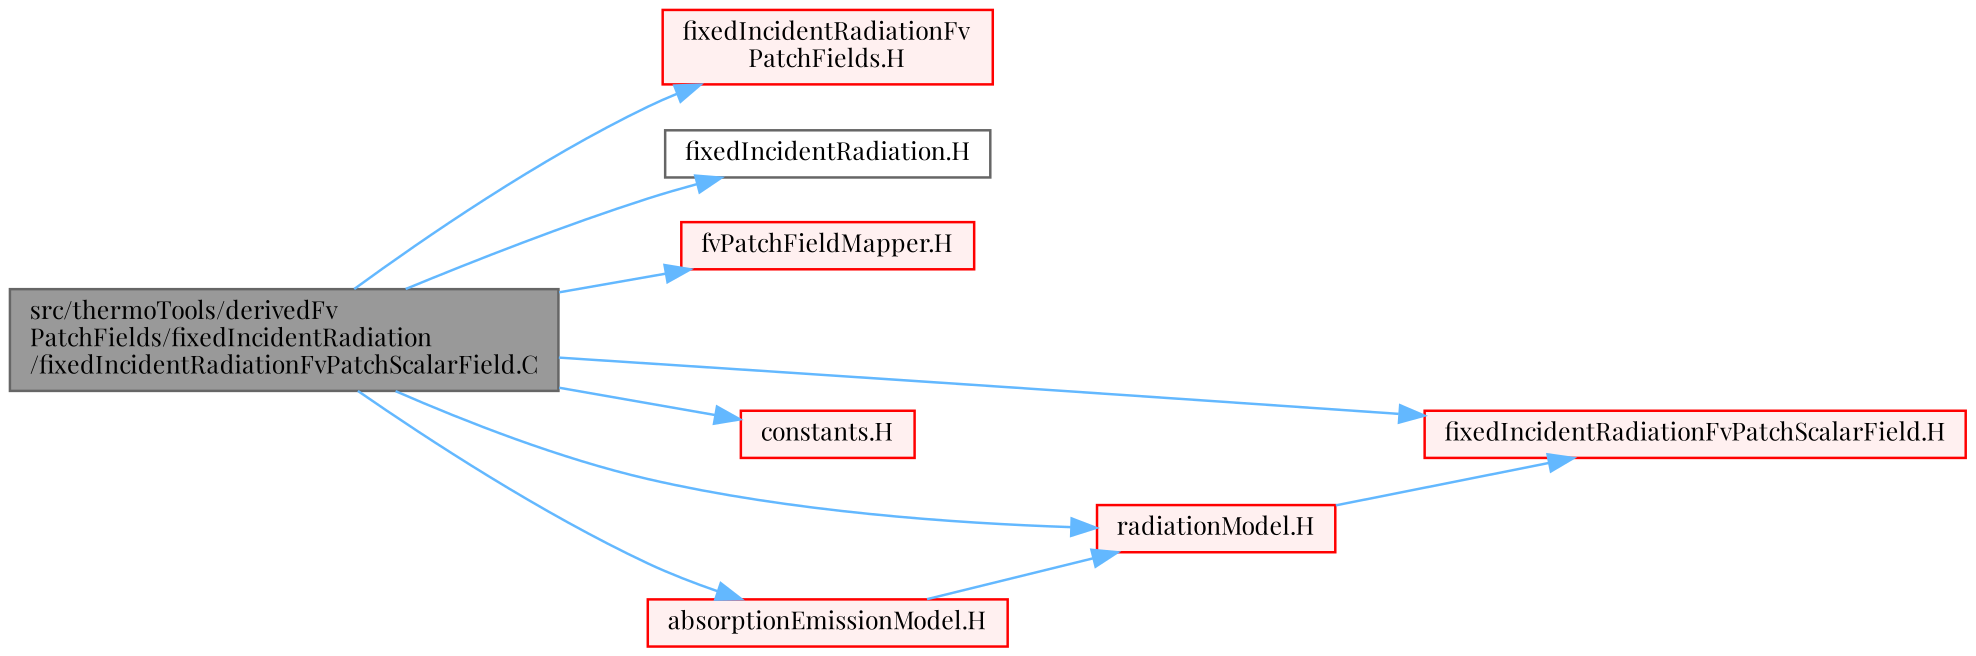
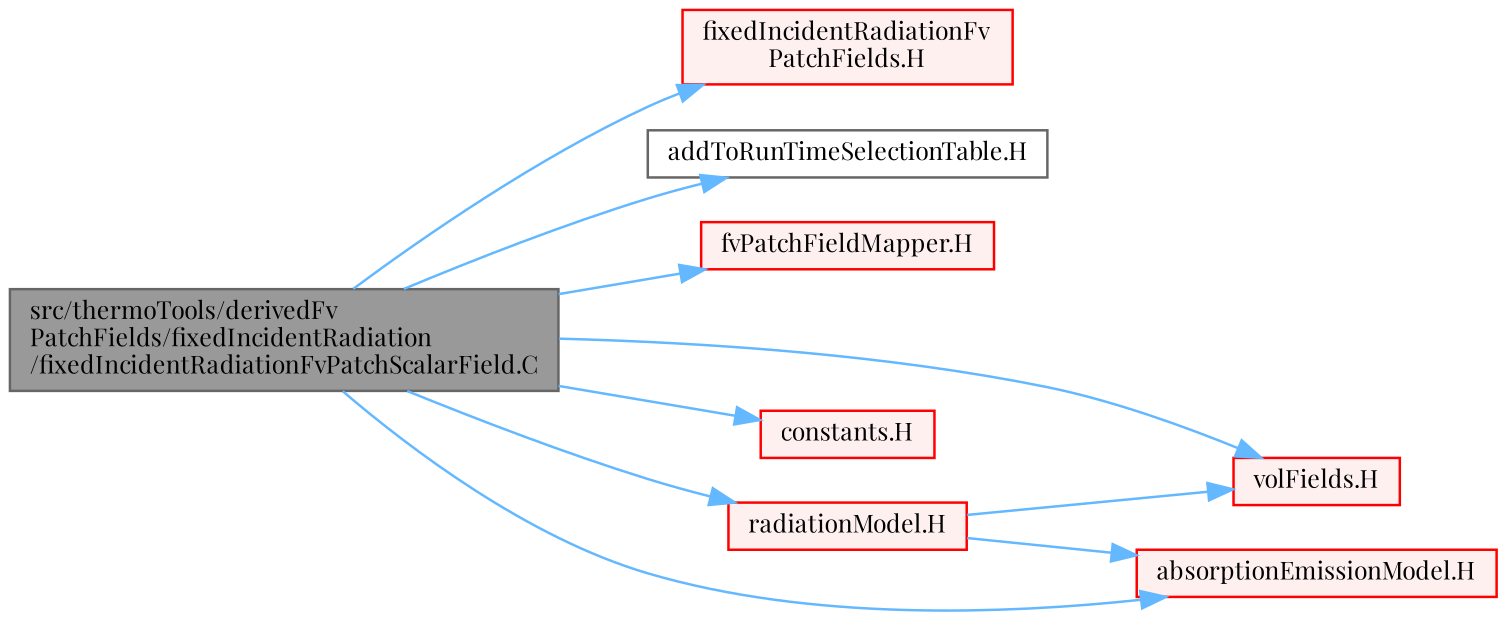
(828, 154) -> (848, 154)
(1695, 434) -> (1317, 481)
(1010, 579) -> (1039, 545)
